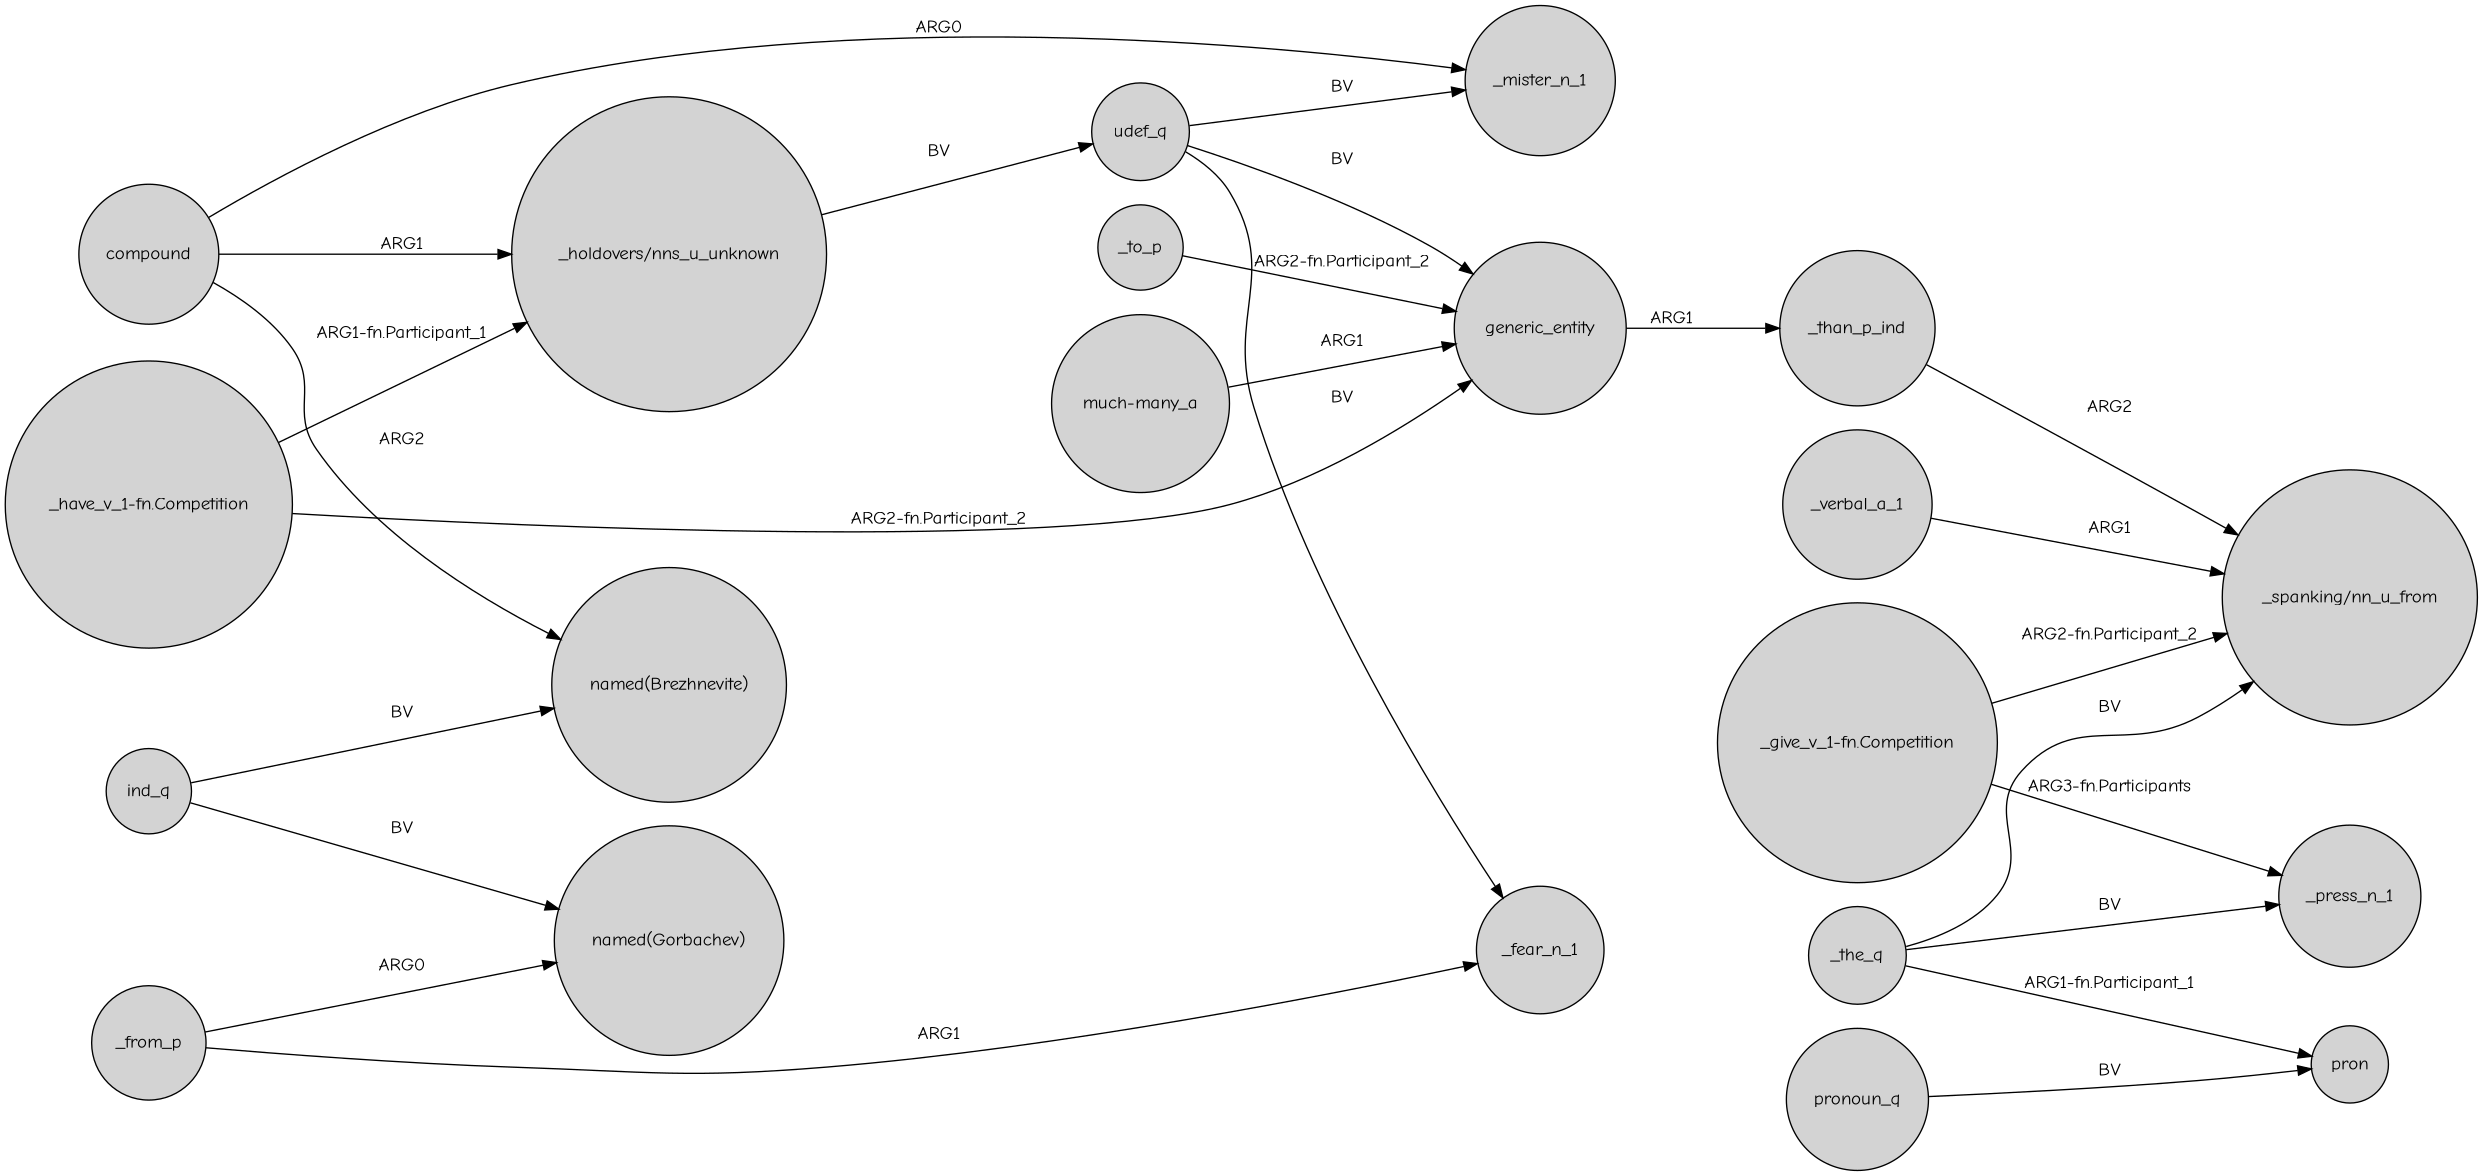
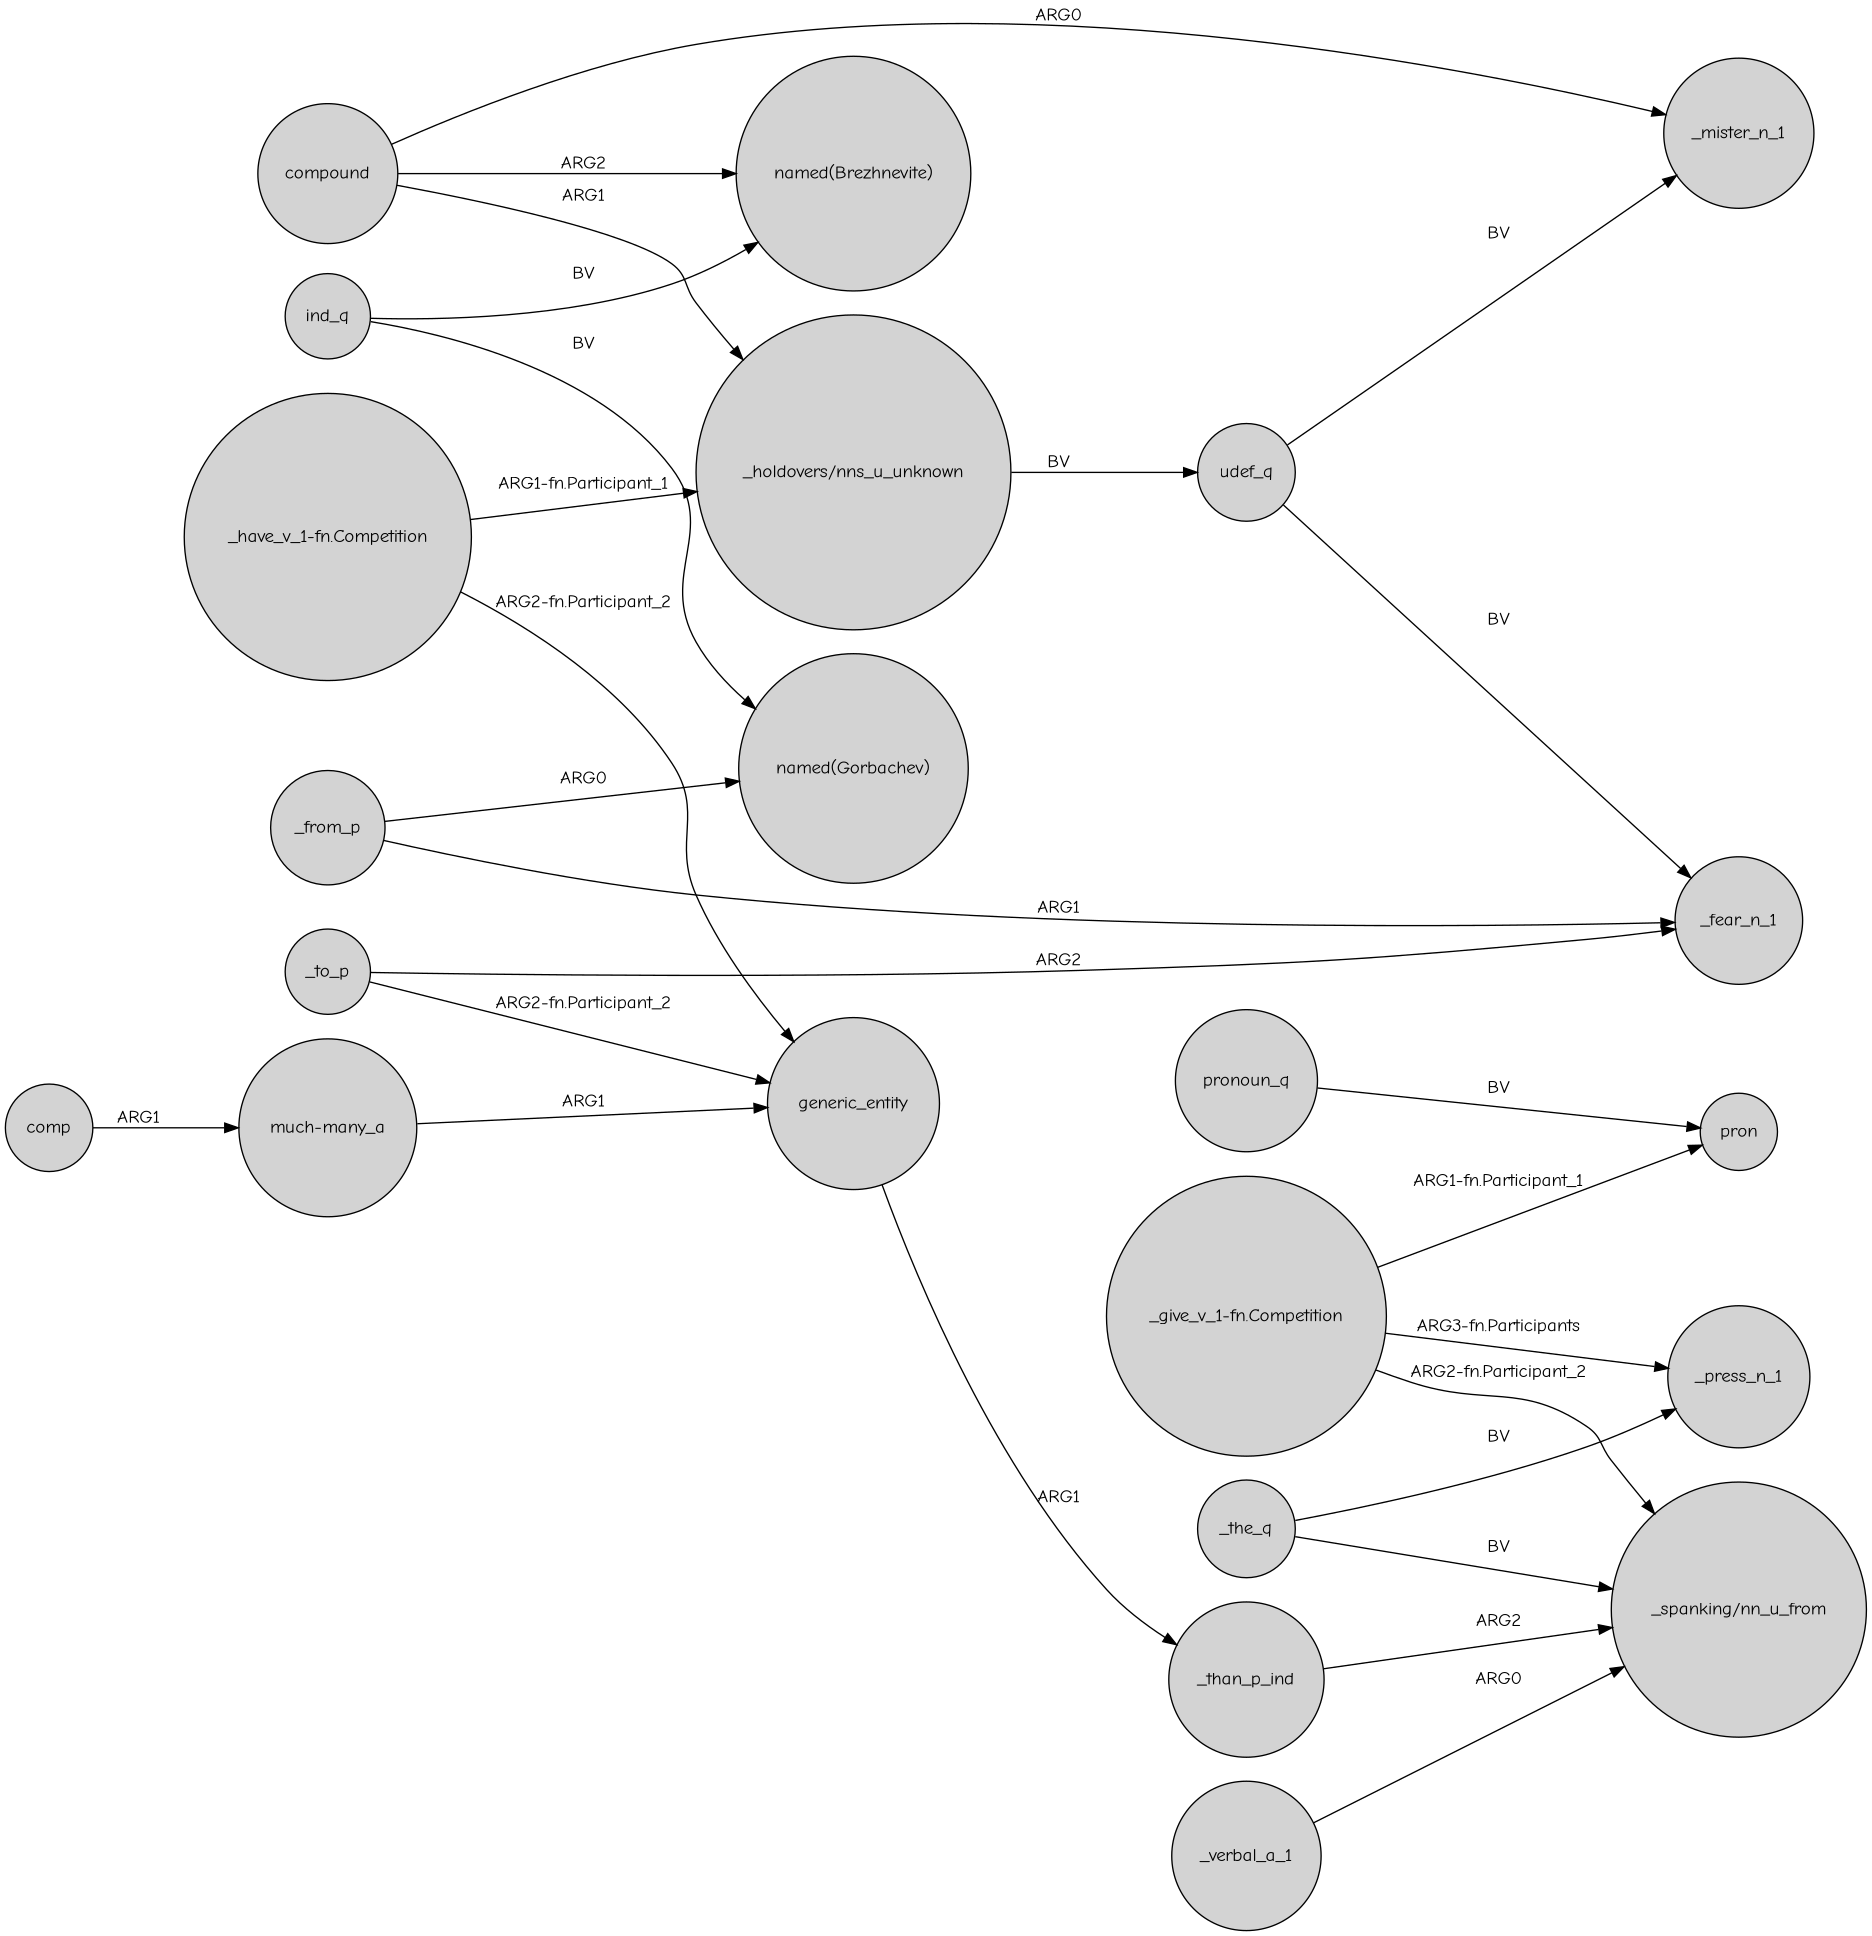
(1329, 197) -> none
(2110, 528) -> (1499, 1679)
none -> (1017, 972)
(2102, 1010) -> (1533, 1209)
none -> (49, 1128)
